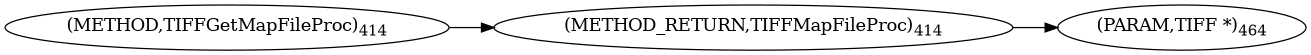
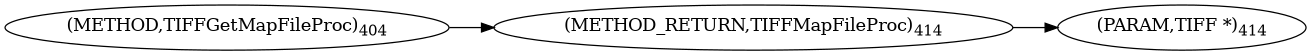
(373, 26) -> (373, 26)
(1253, 26) -> (1253, 26)
